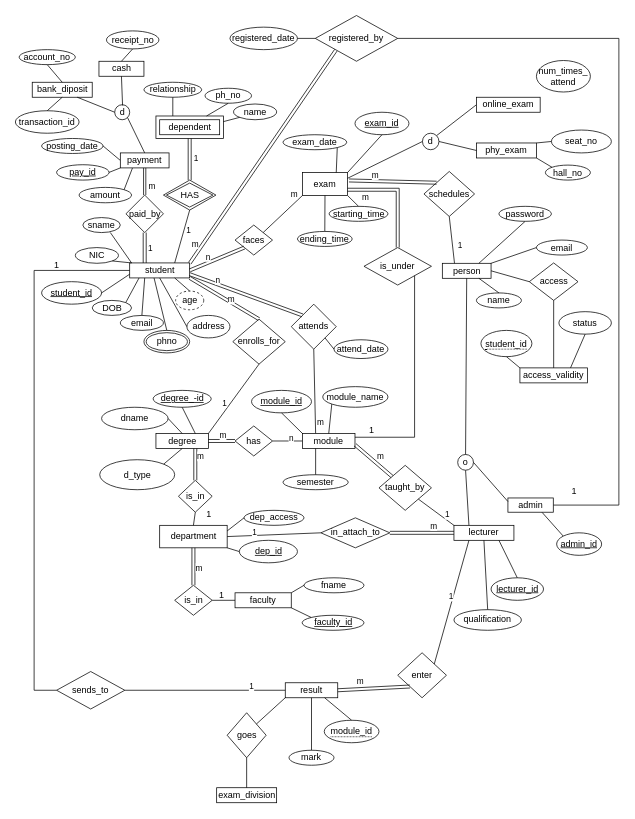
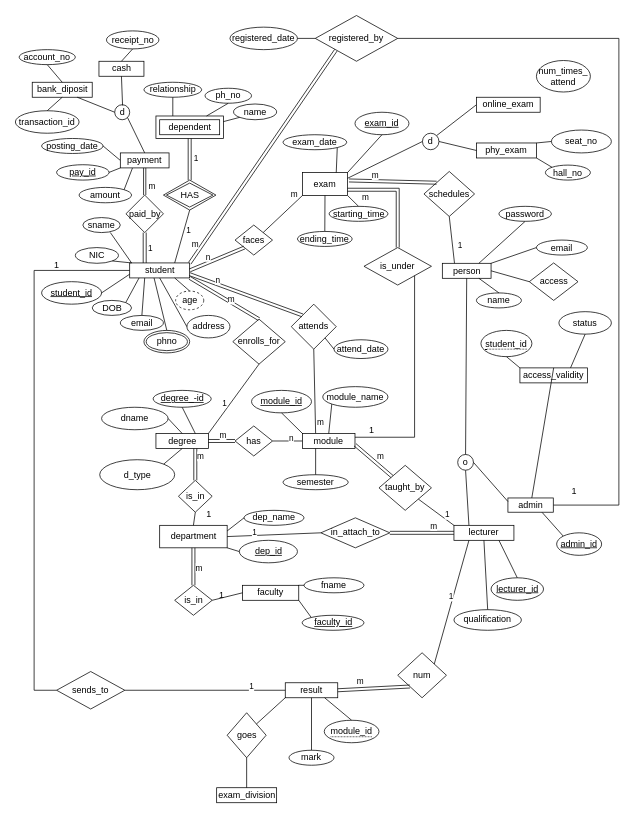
(554, 335) -> (543, 432)
(274, 518) -> (274, 518)
(263, 600) -> (271, 593)
(422, 675) -> (422, 675)
